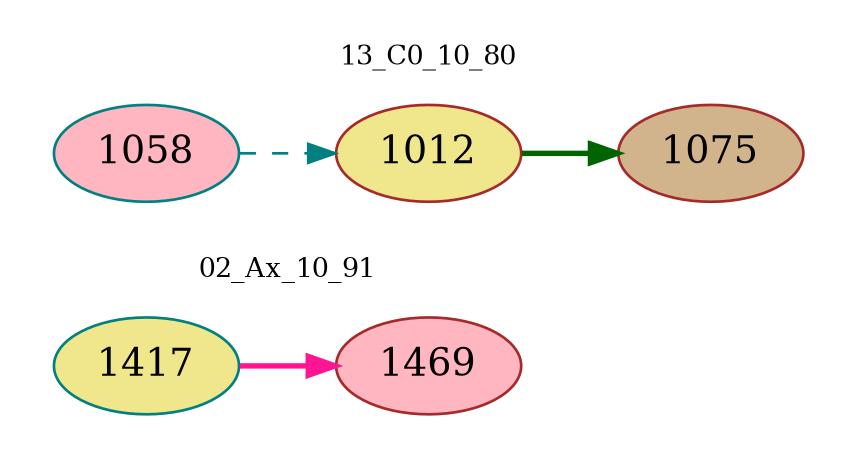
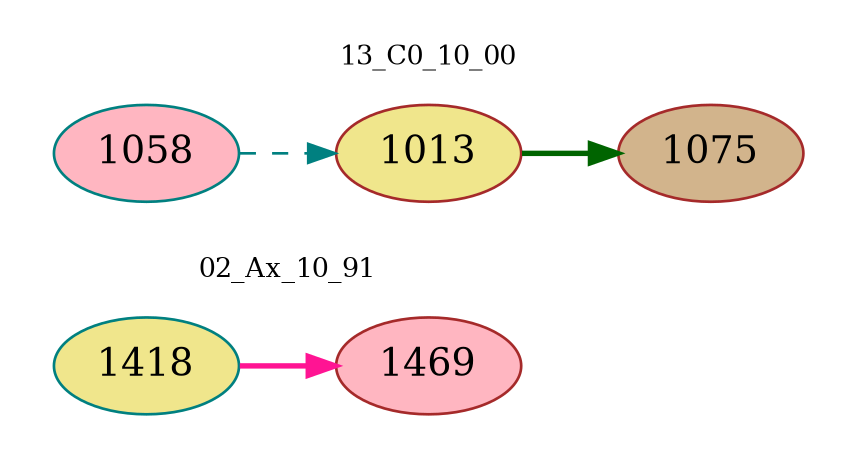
(429, 58) -> (429, 58)
(429, 153) -> (429, 153)
(146, 366) -> (146, 366)
